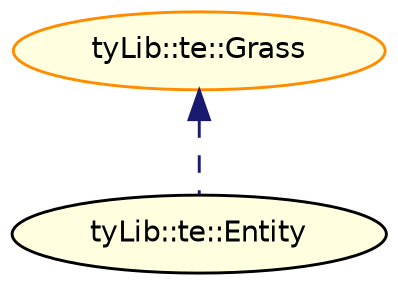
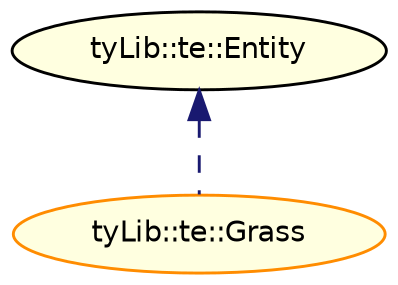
(199, 157) -> (199, 157)
